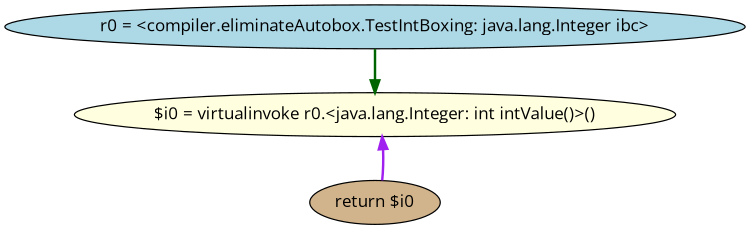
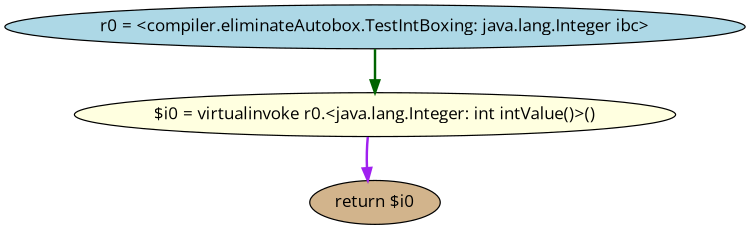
(383, 165) -> (367, 153)
